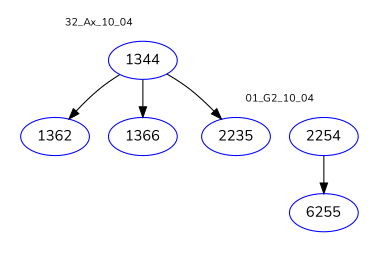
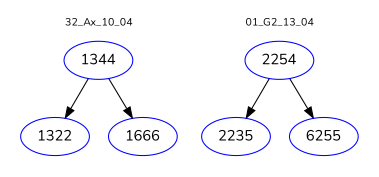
(201, 99) -> (261, 94)
(280, 99) -> (280, 23)
(55, 137) -> (55, 137)
(143, 137) -> (143, 137)
